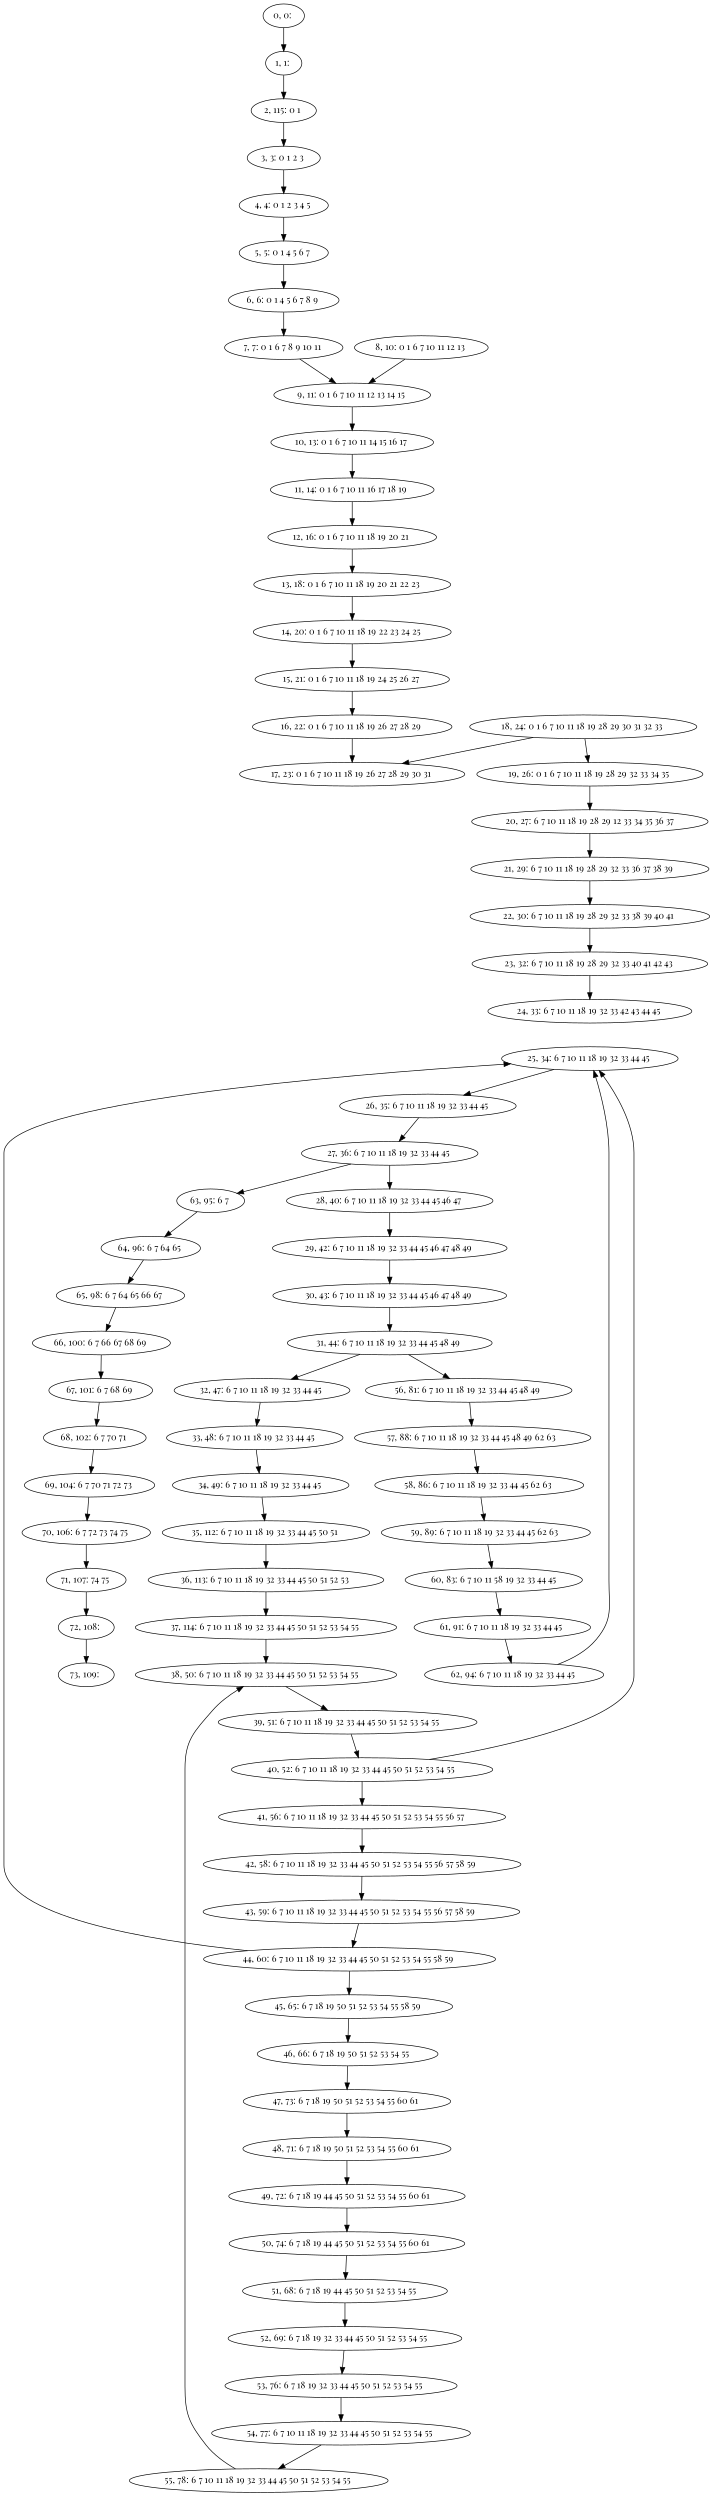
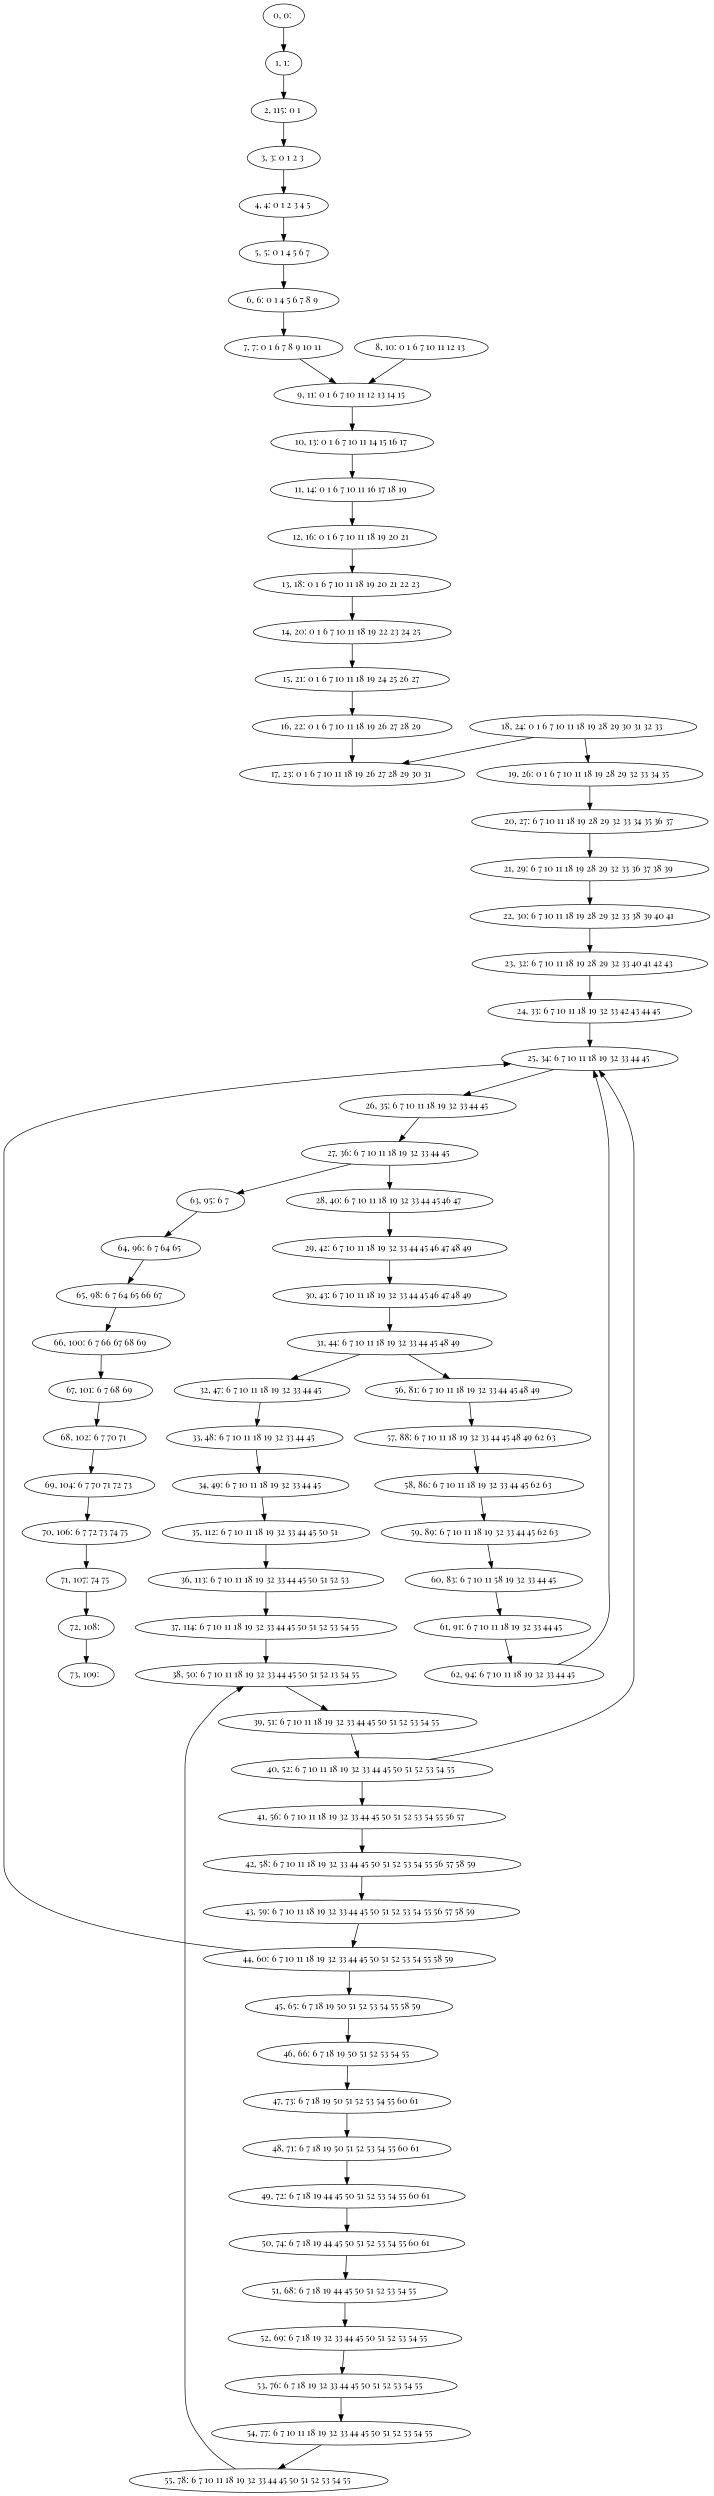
(590, 822) -> (590, 822)
none -> (590, 1032)
(266, 1675) -> (266, 1675)
